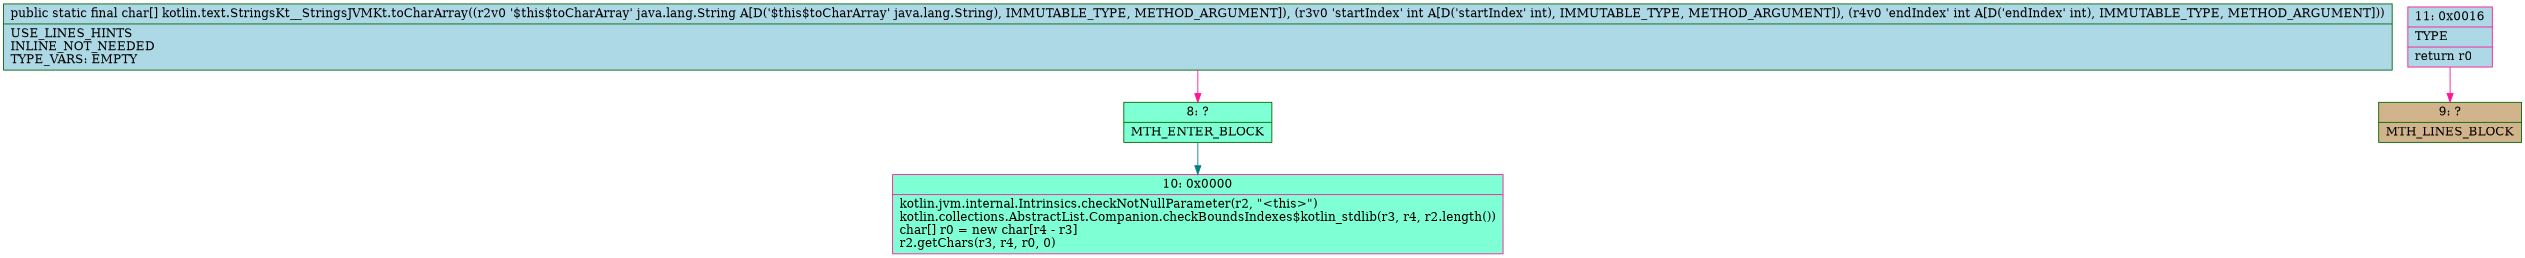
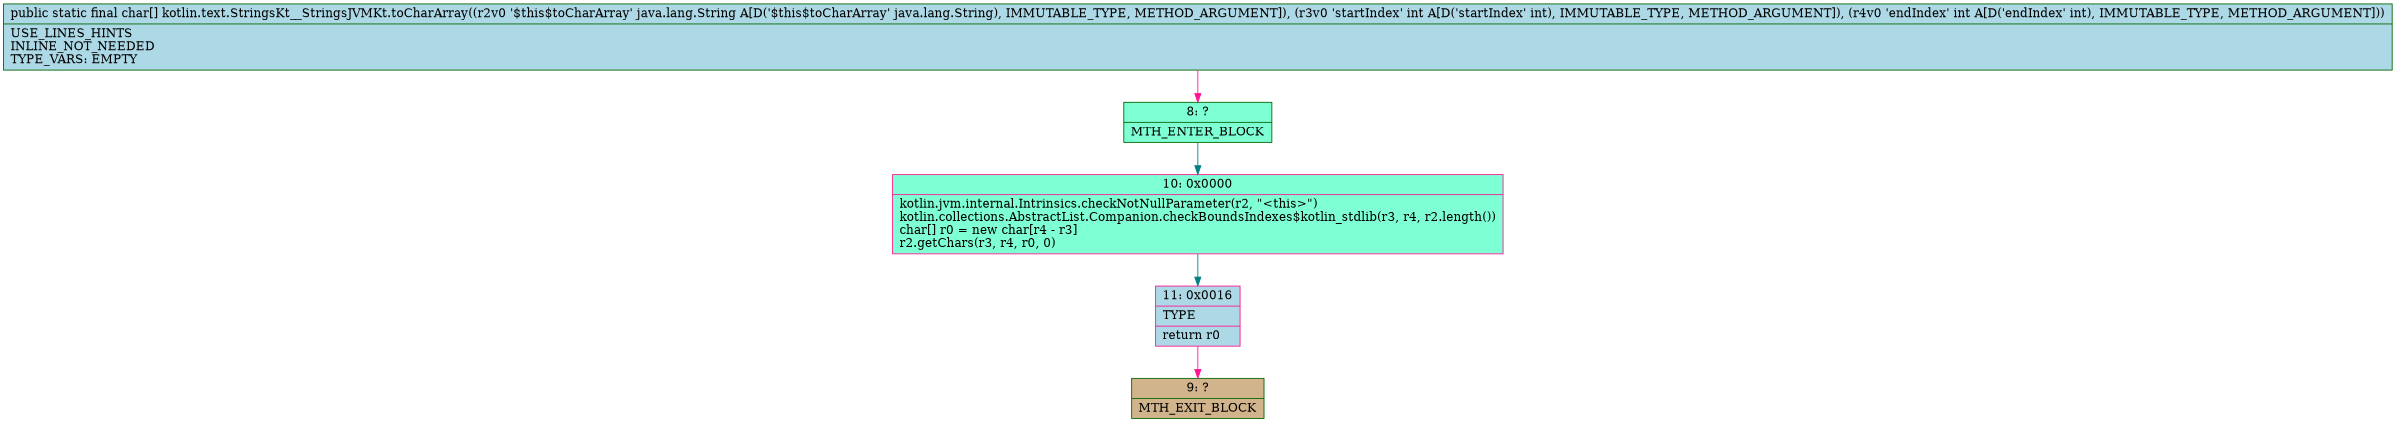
(2450, 132) -> (1198, 408)
none -> (1198, 266)
